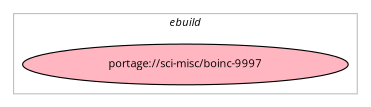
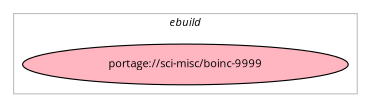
(185, 64) -> (185, 64)
